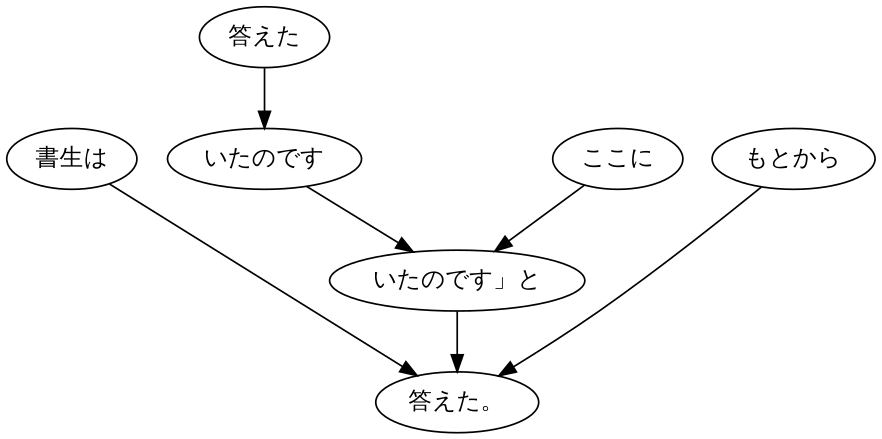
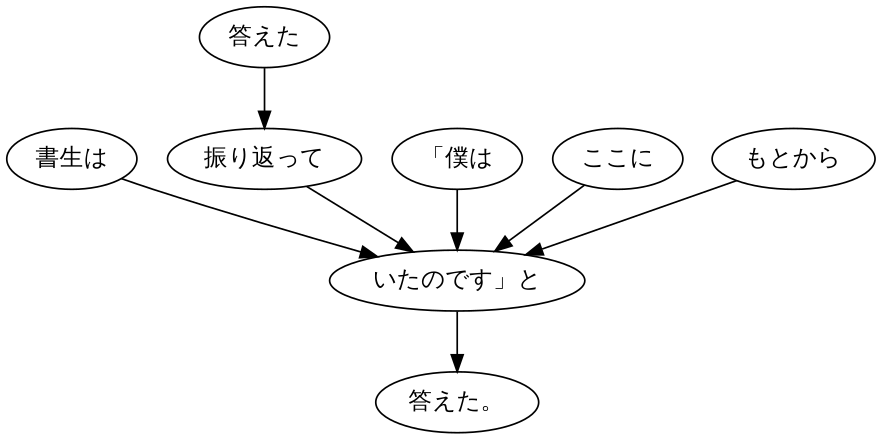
(265, 159) -> (265, 159)
none -> (457, 159)
(256, 275) -> (241, 217)
(641, 281) -> (639, 215)
